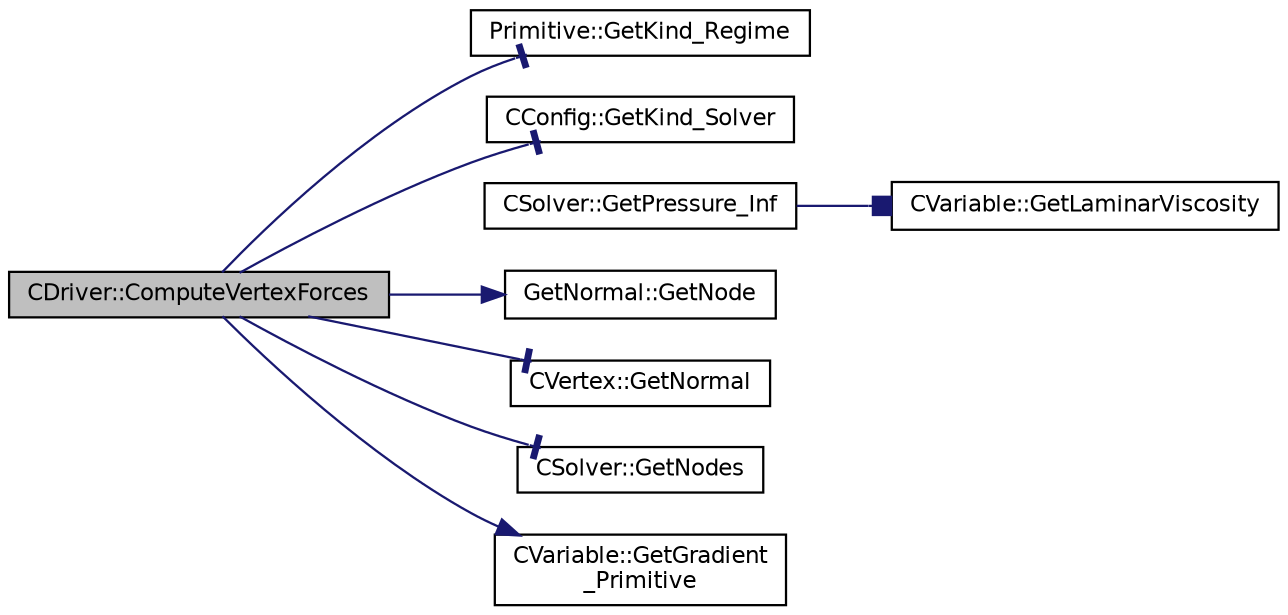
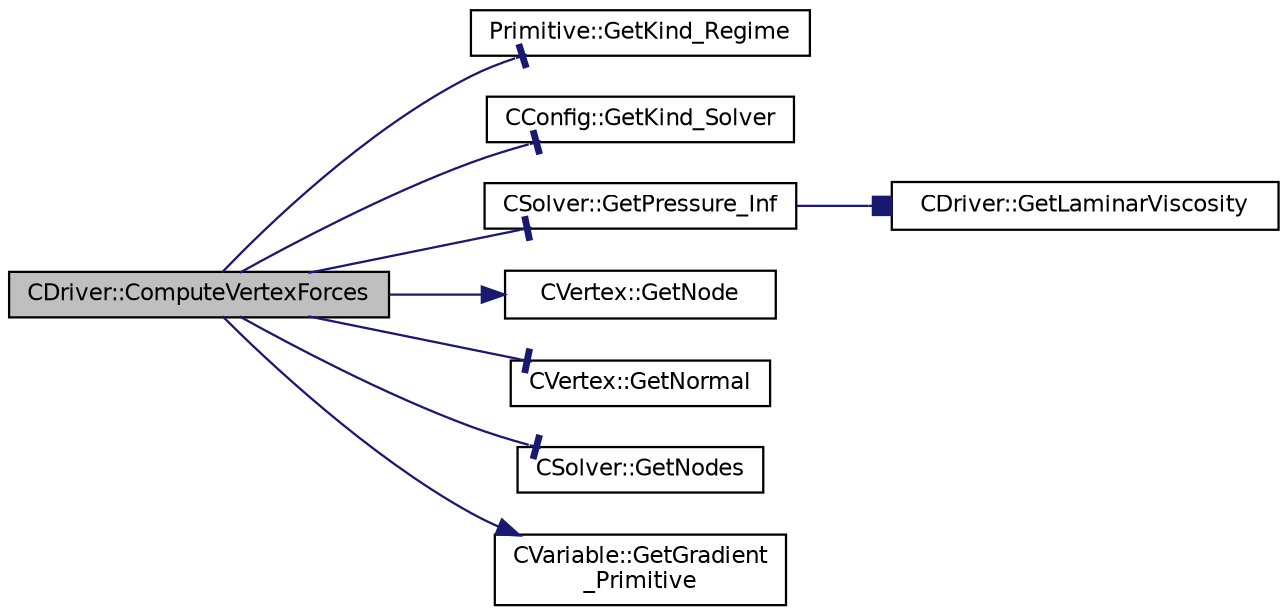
(1085, 206) -> (1085, 206)
none -> (414, 251)
(640, 295) -> (640, 295)
